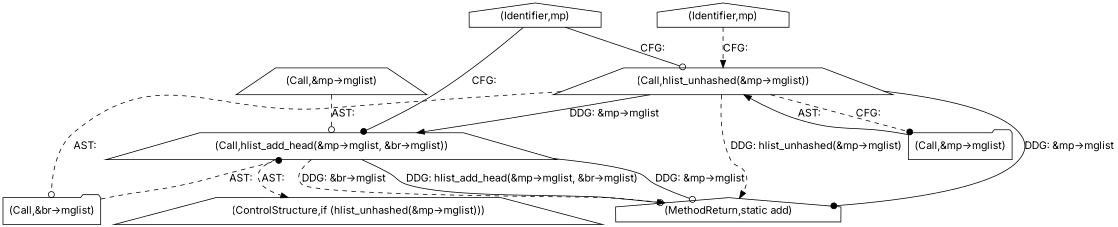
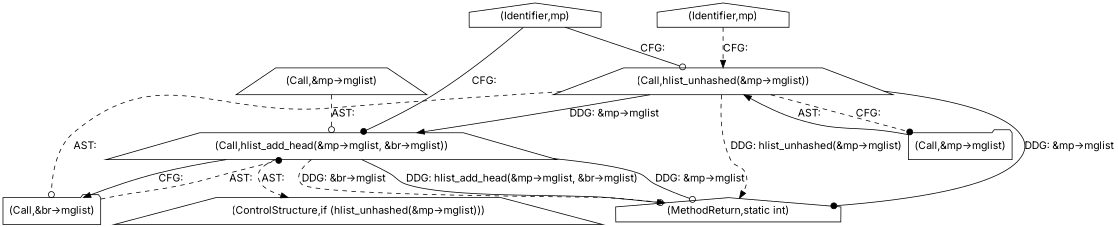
none -> (157, 173)
(728, 211) -> (728, 211)
